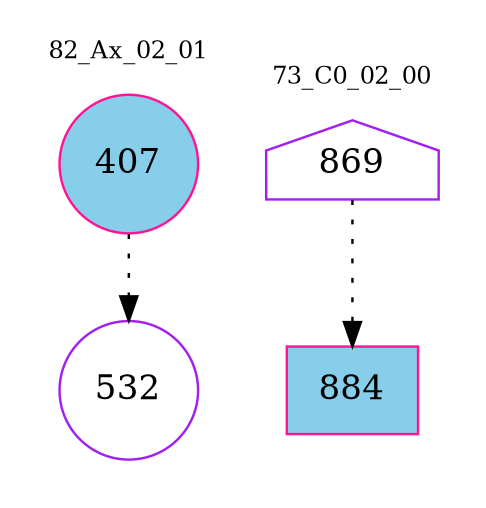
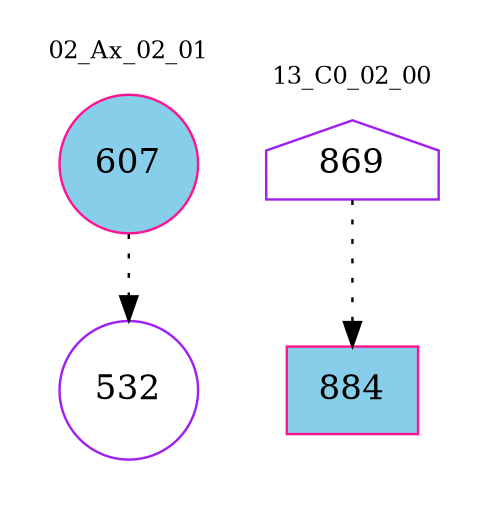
(129, 52) -> (129, 52)
(352, 78) -> (352, 78)
(129, 164) -> (129, 164)
